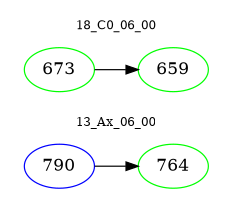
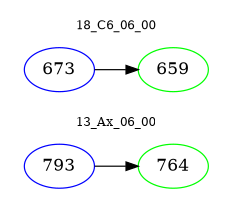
(116, 26) -> (116, 26)
(59, 70) -> (59, 70)
(59, 166) -> (59, 166)
